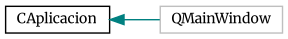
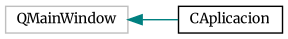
(142, 20) -> (160, 20)
